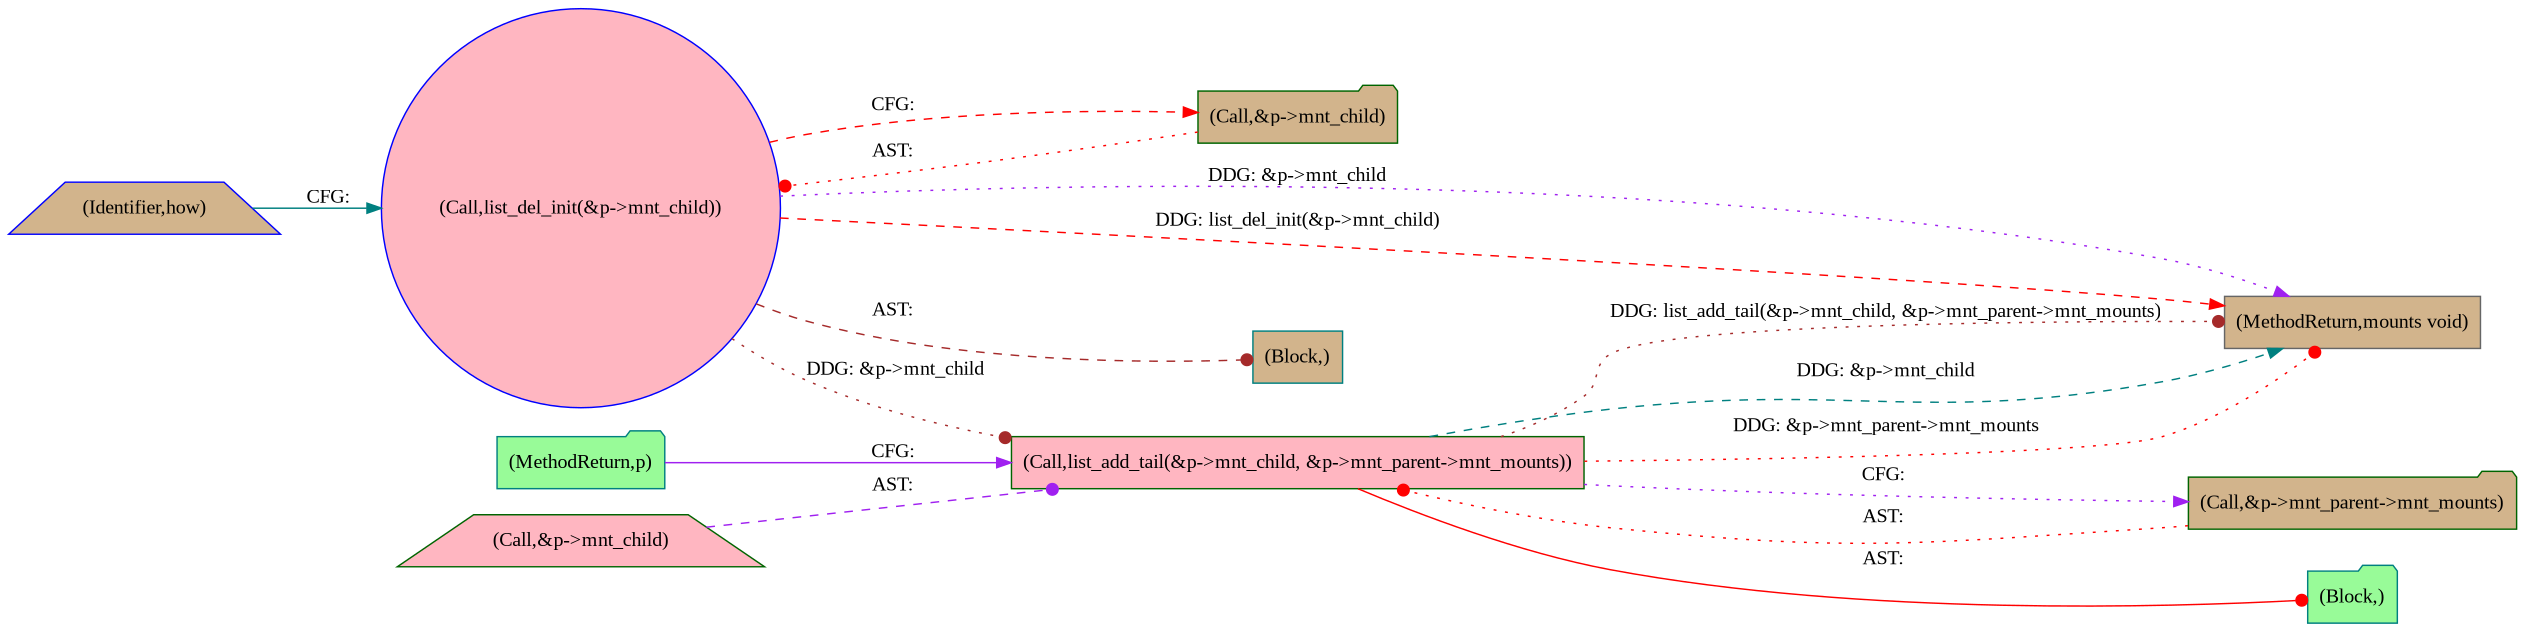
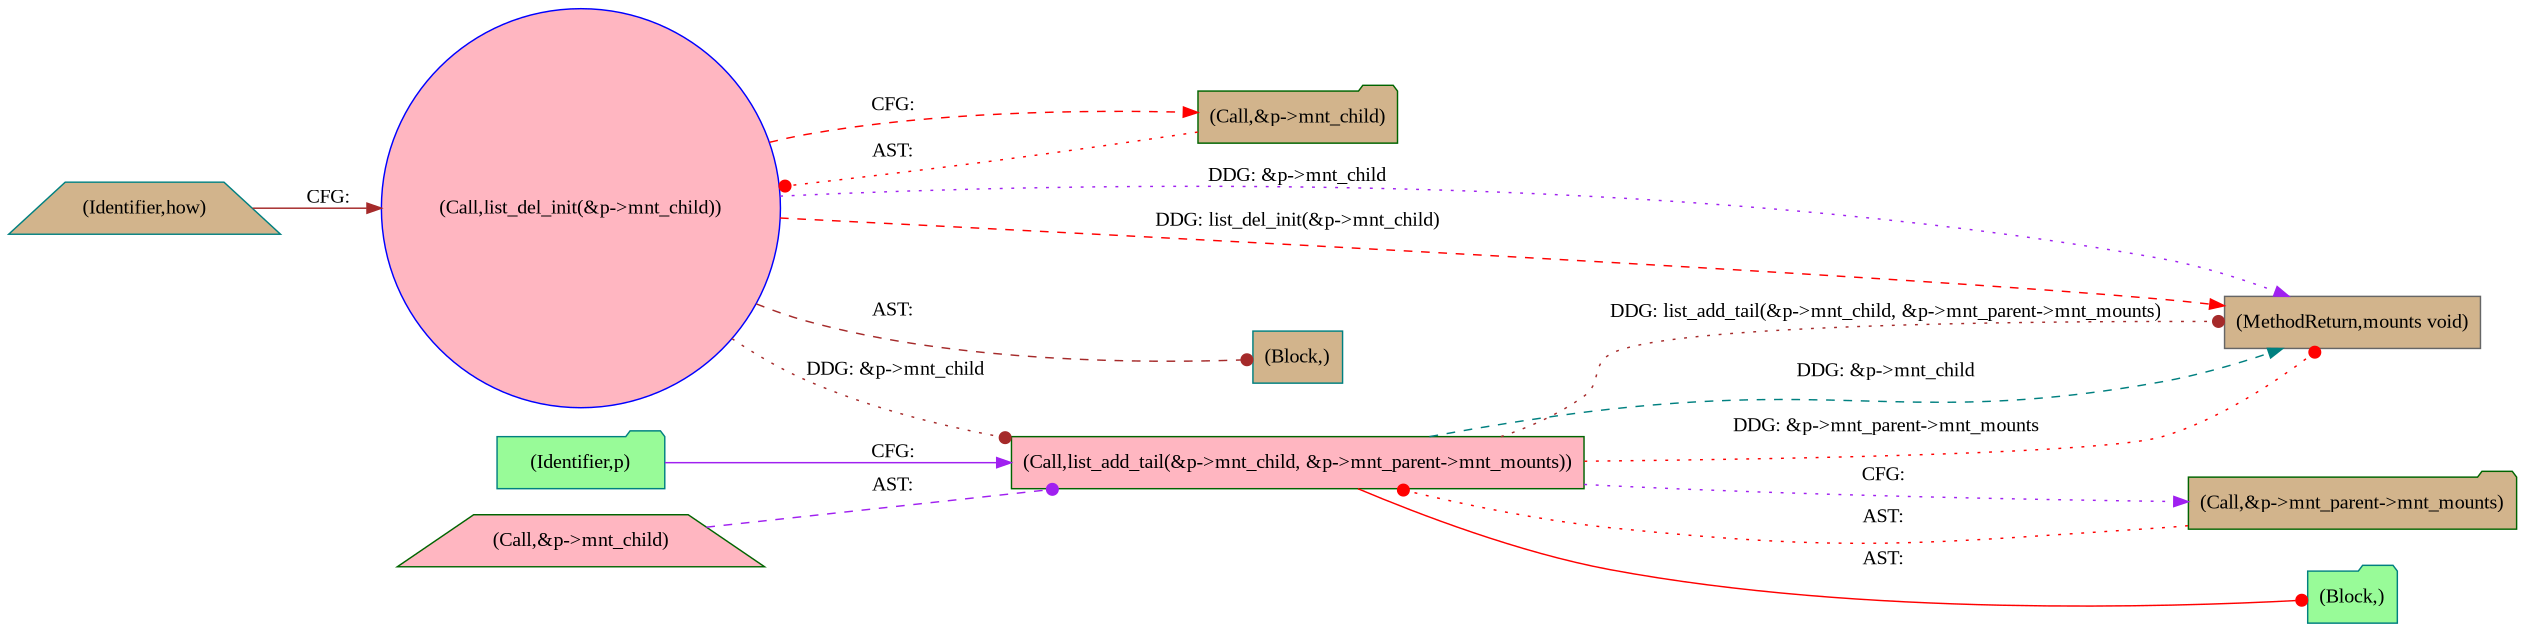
(145, 208) -> (145, 208)
(310, 208) -> (310, 208)
(581, 463) -> (581, 463)
